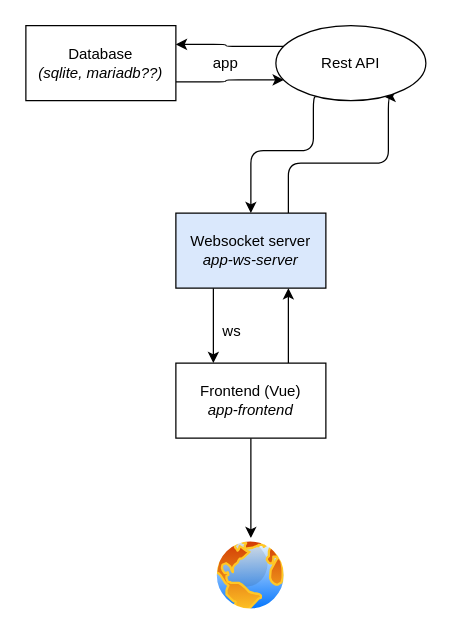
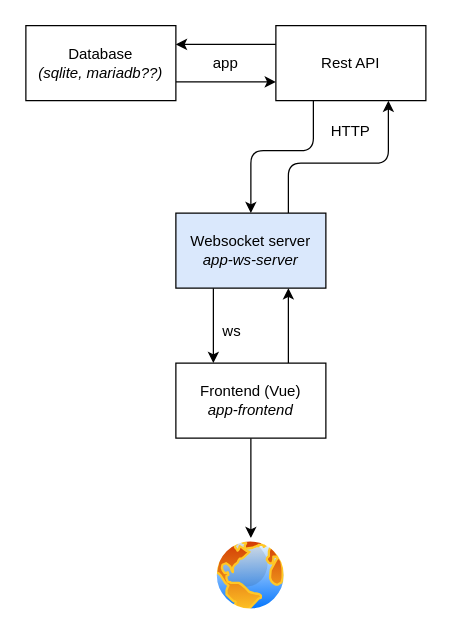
(351, 63) -> (351, 63)
none -> (351, 132)
